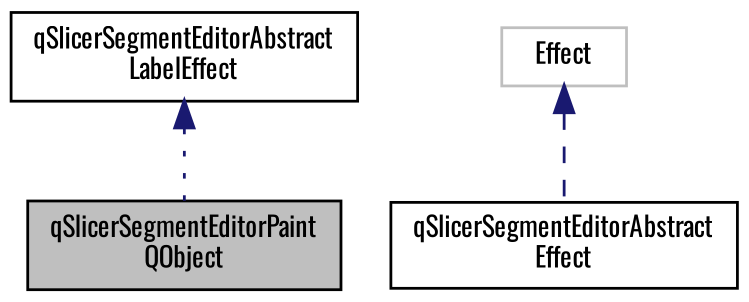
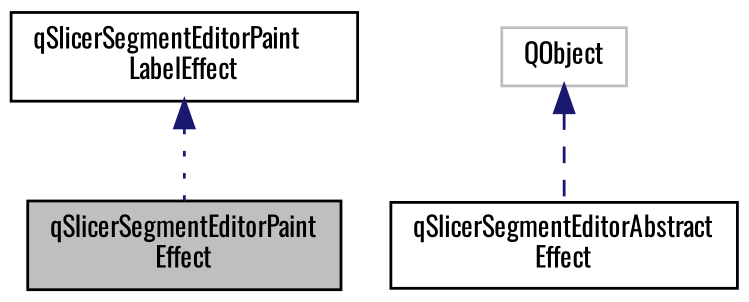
(184, 57) -> (184, 57)
(564, 57) -> (564, 57)
(184, 245) -> (184, 245)
